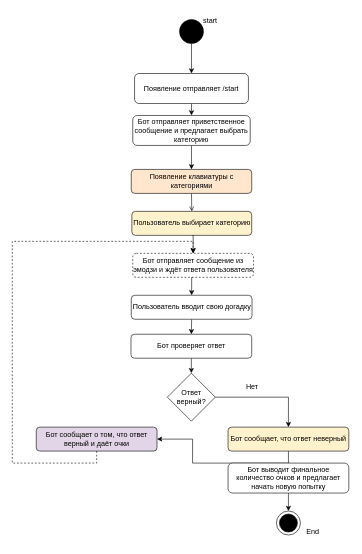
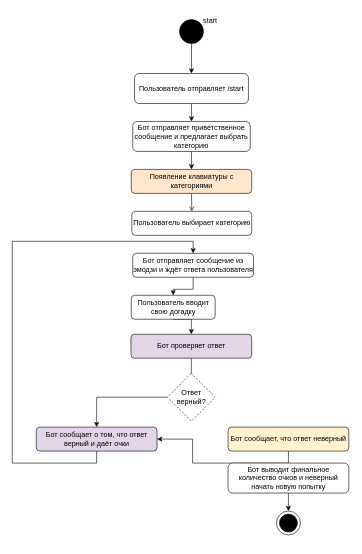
(192, 89) -> (192, 89)
(192, 131) -> (192, 137)
(192, 224) -> (192, 224)
(193, 237) -> none
(193, 266) -> (193, 266)
(192, 308) -> (173, 308)
(12, 311) -> (12, 311)
(192, 347) -> (192, 347)
(192, 368) -> (192, 370)
(252, 387) -> none
(192, 398) -> (192, 398)
(289, 409) -> none
none -> (97, 413)
(289, 479) -> (289, 479)
(313, 533) -> none
